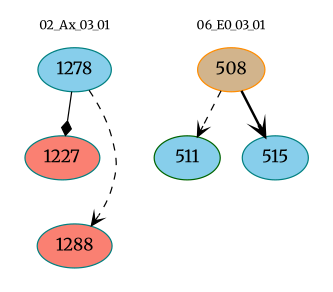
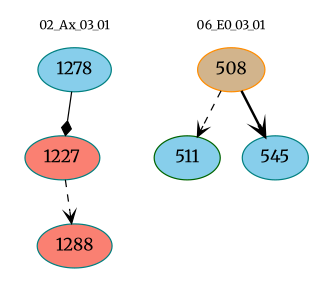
(115, 152) -> (68, 196)
(275, 158) -> (275, 158)
